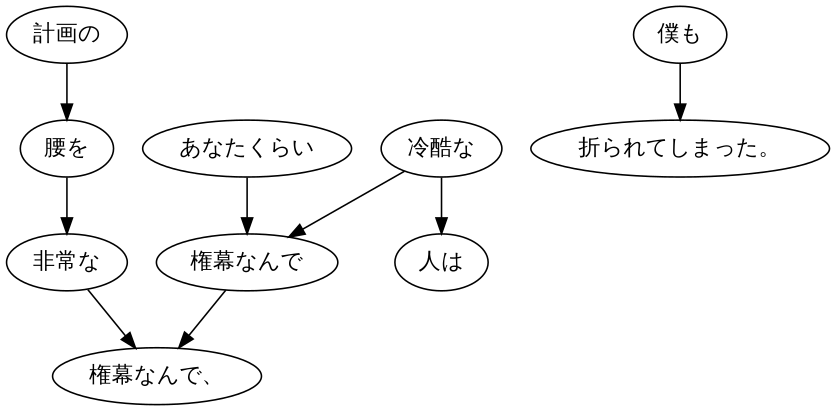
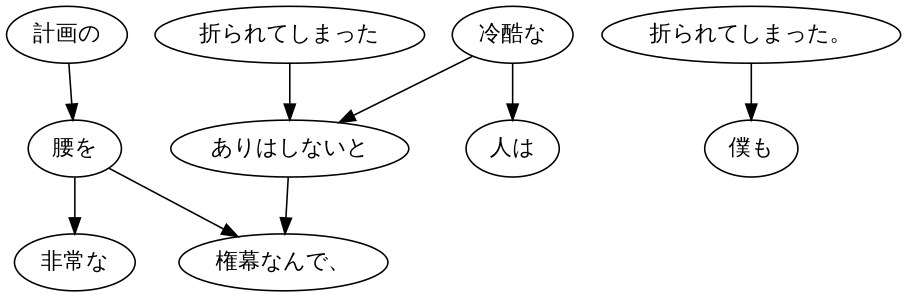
(680, 84) -> (751, 84)
(247, 149) -> (290, 35)
(247, 262) -> (290, 149)
(107, 313) -> (166, 199)
